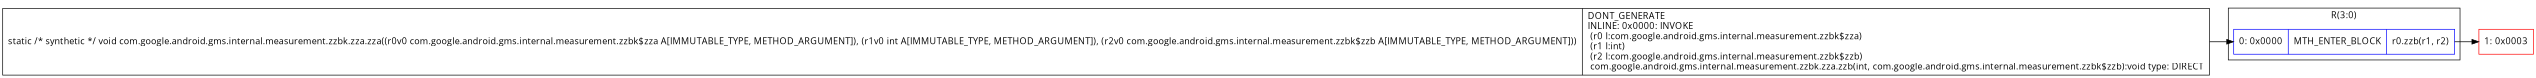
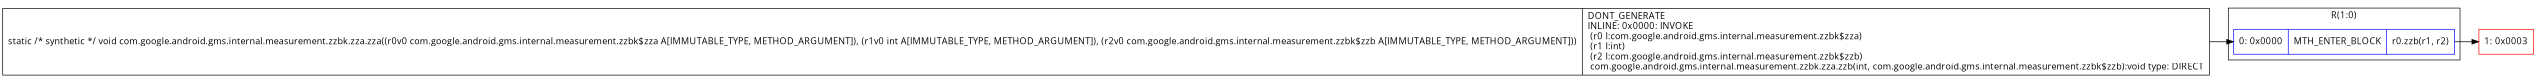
(2344, 16) -> (2344, 16)
